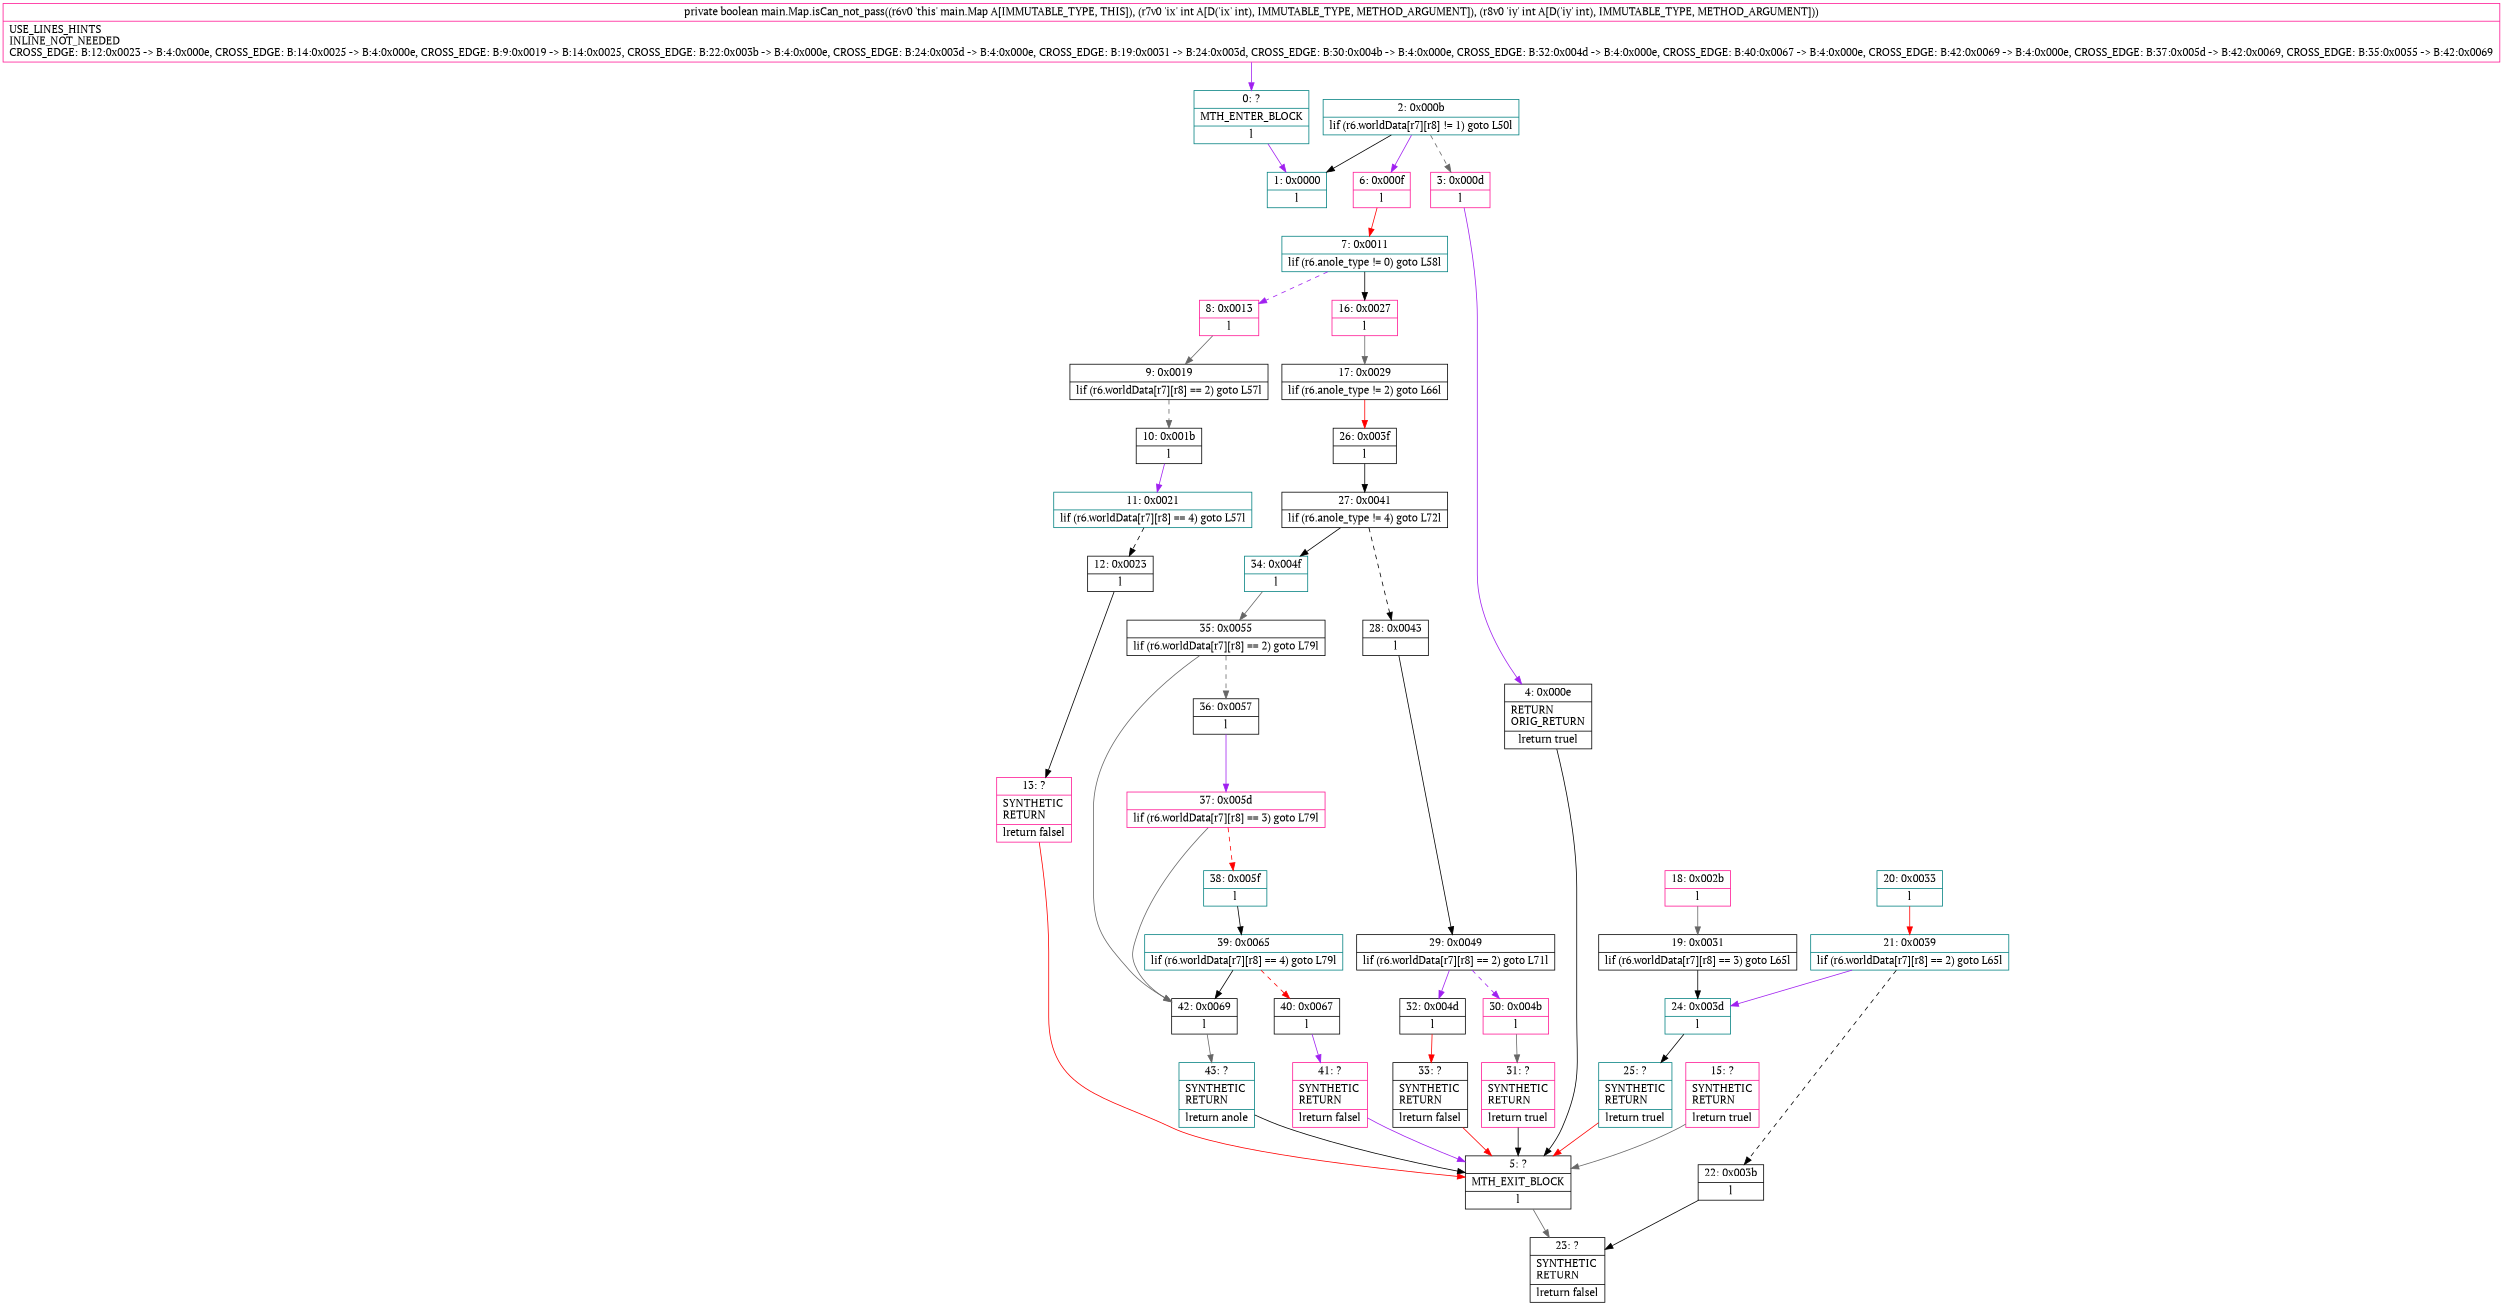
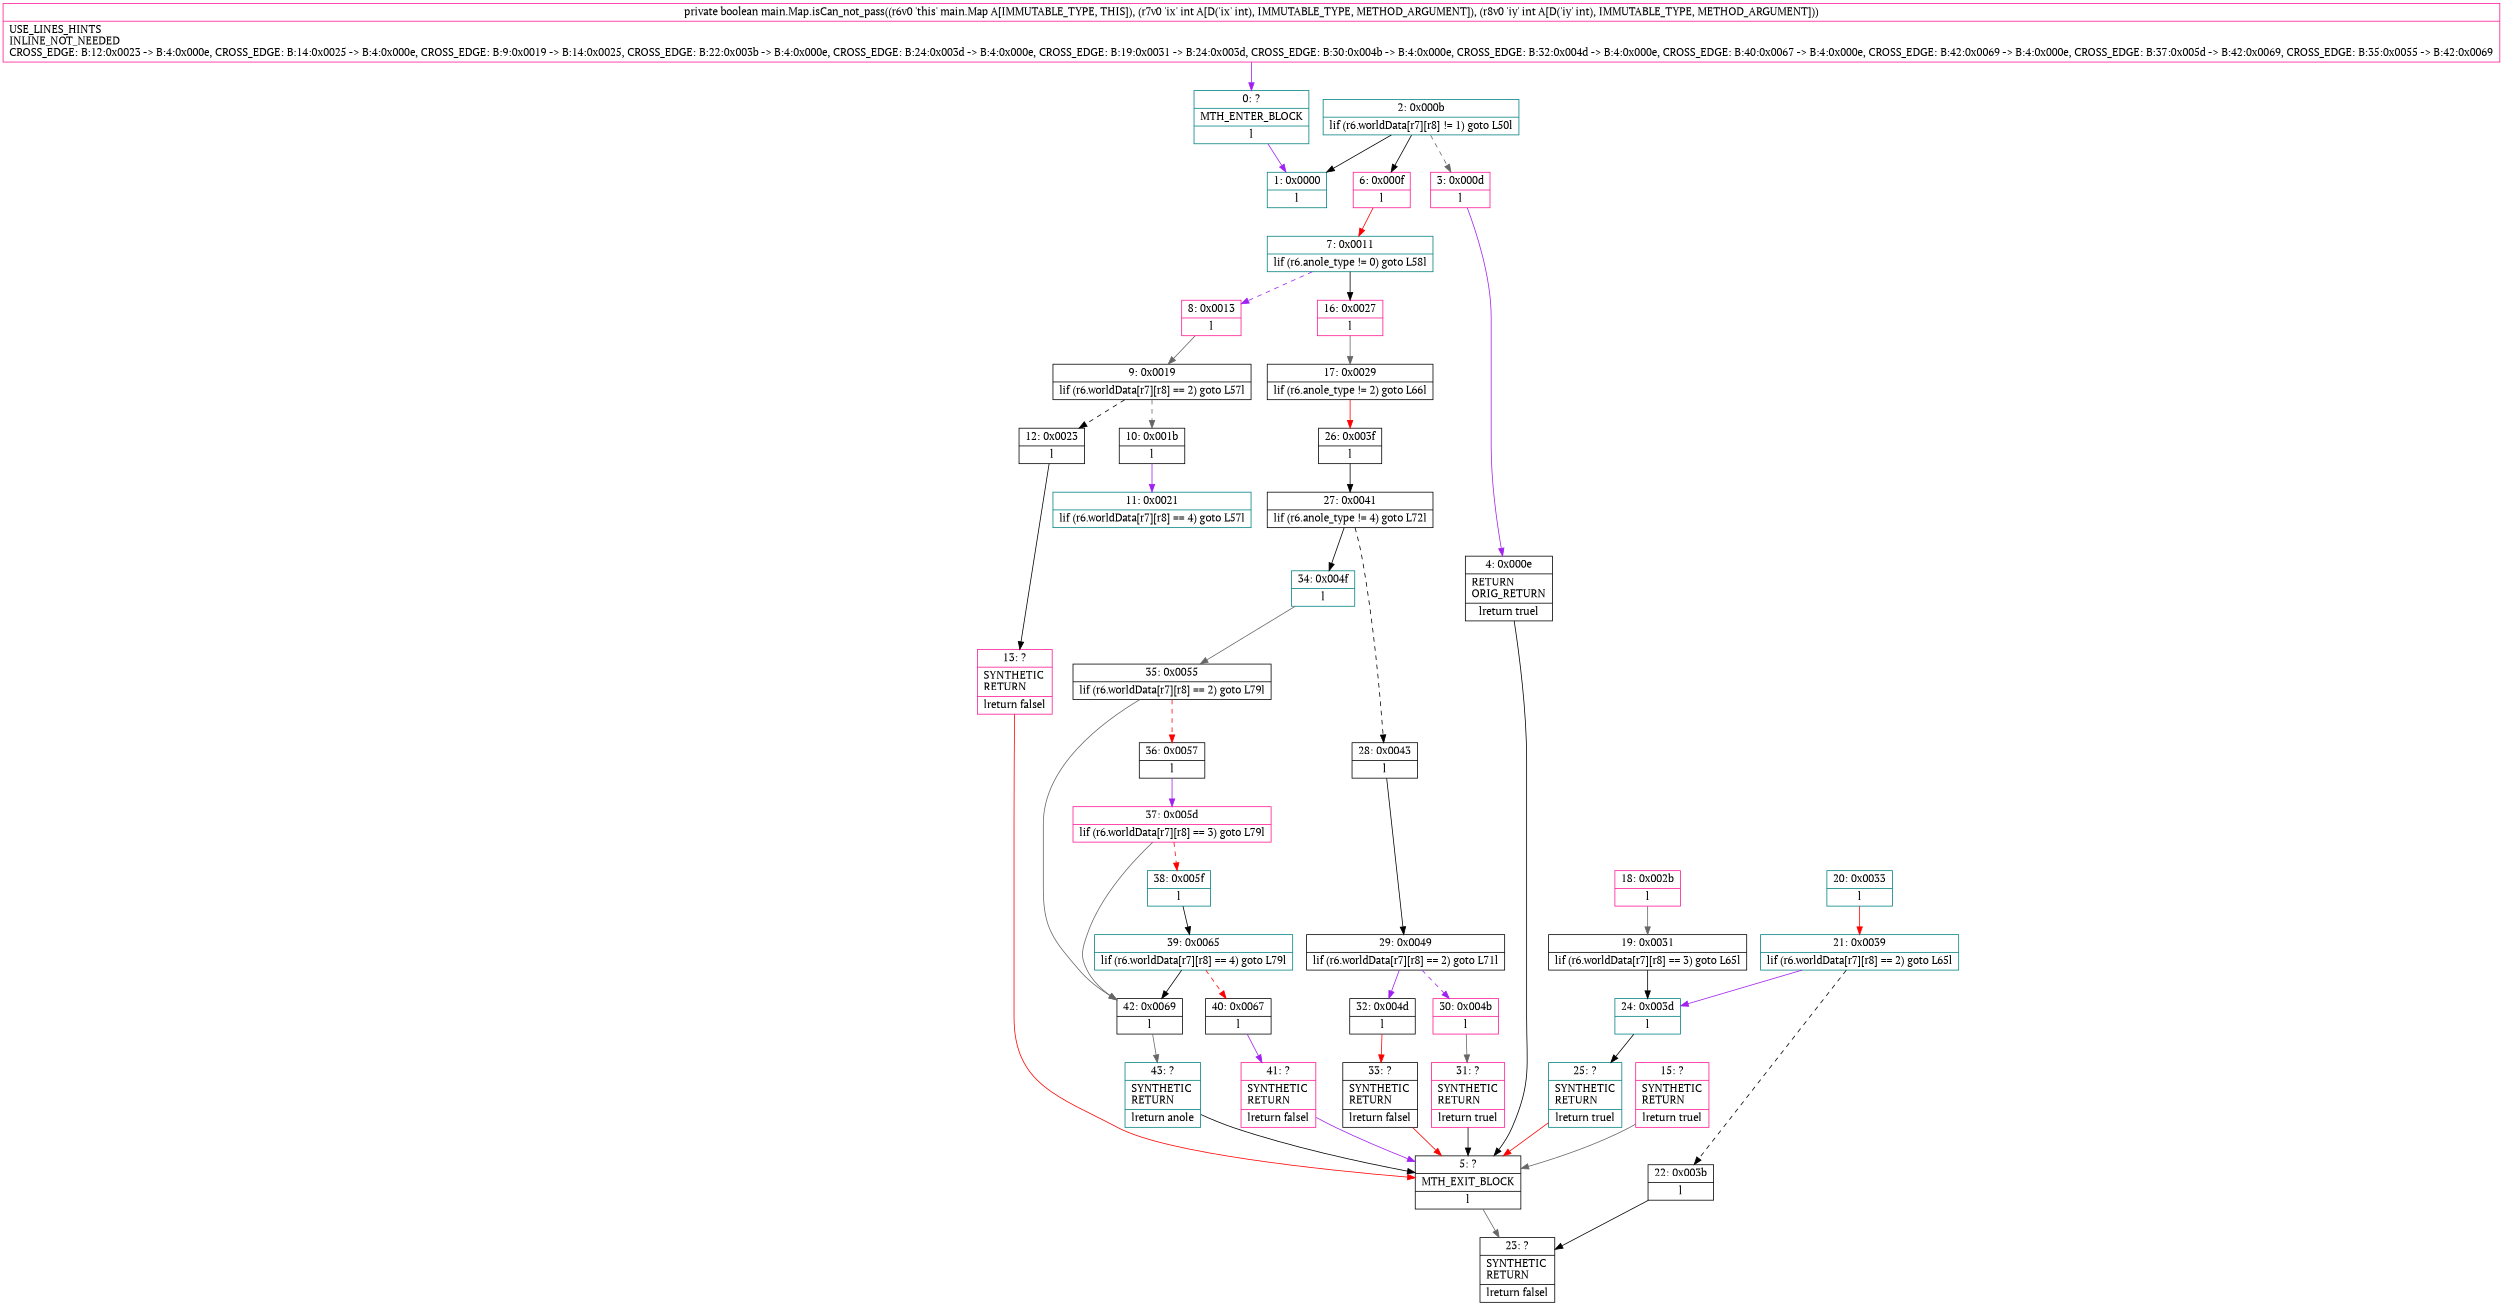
(1403, 150) -> (1403, 150)
(1138, 538) -> (1105, 412)
(1226, 673) -> (1172, 717)
